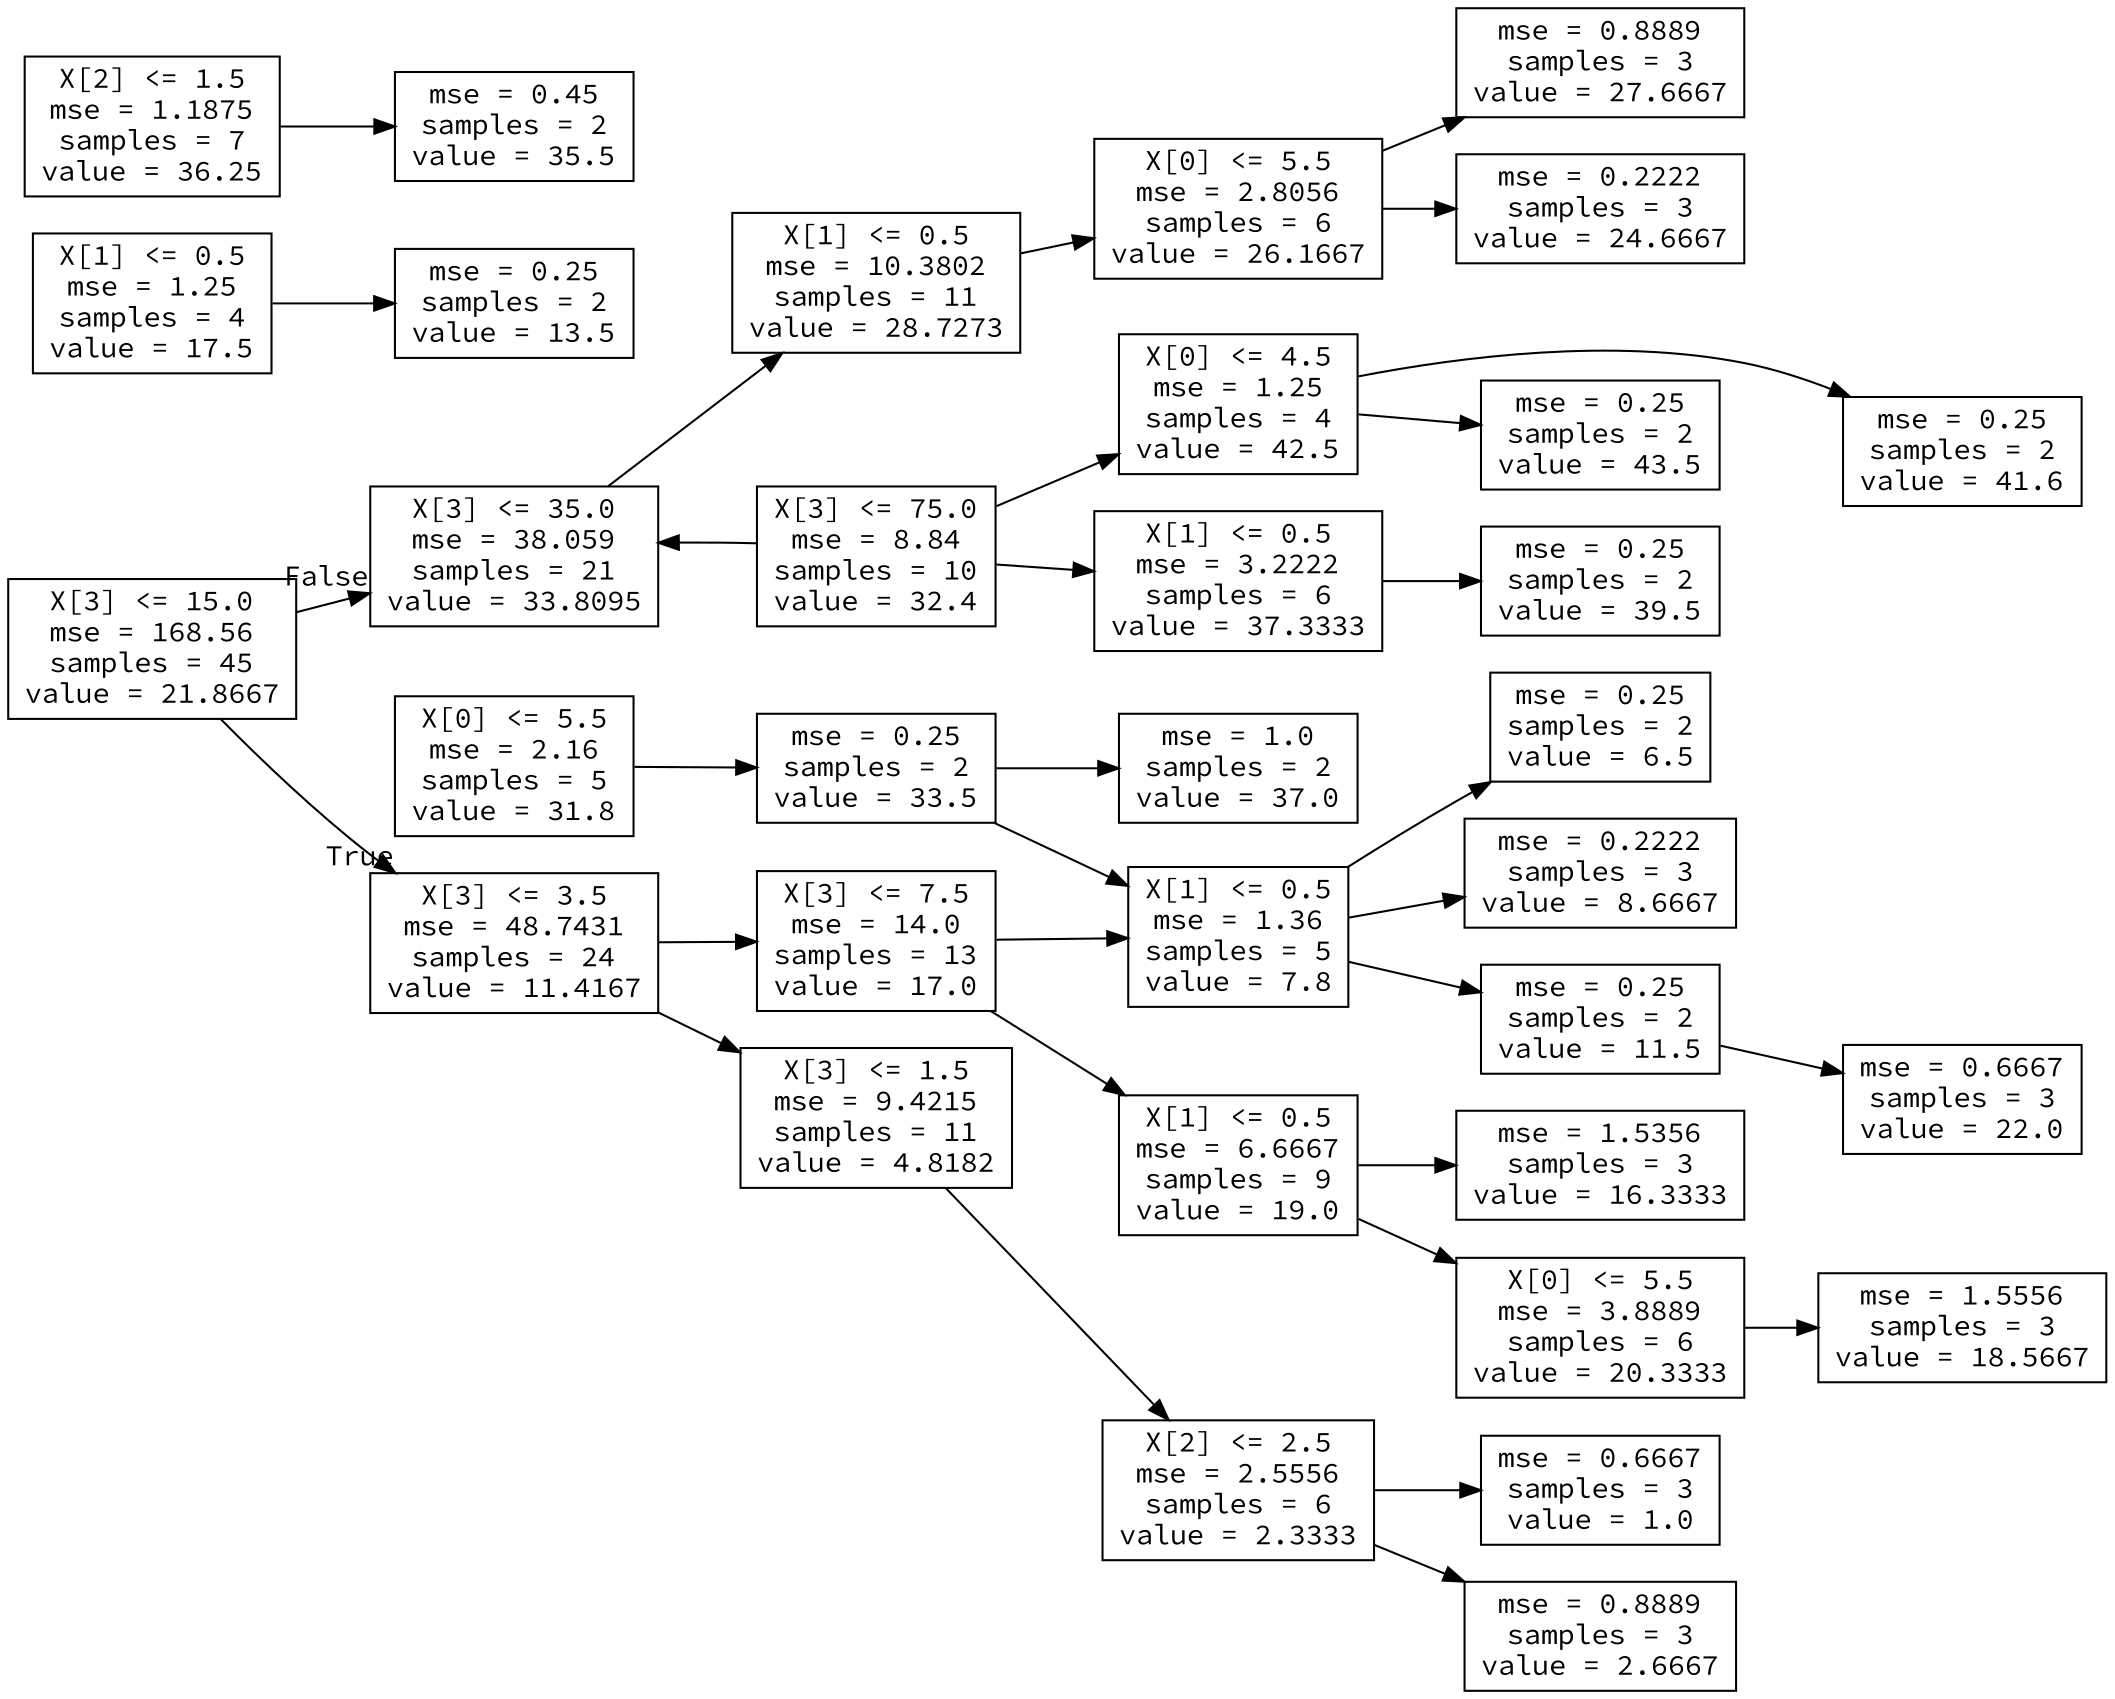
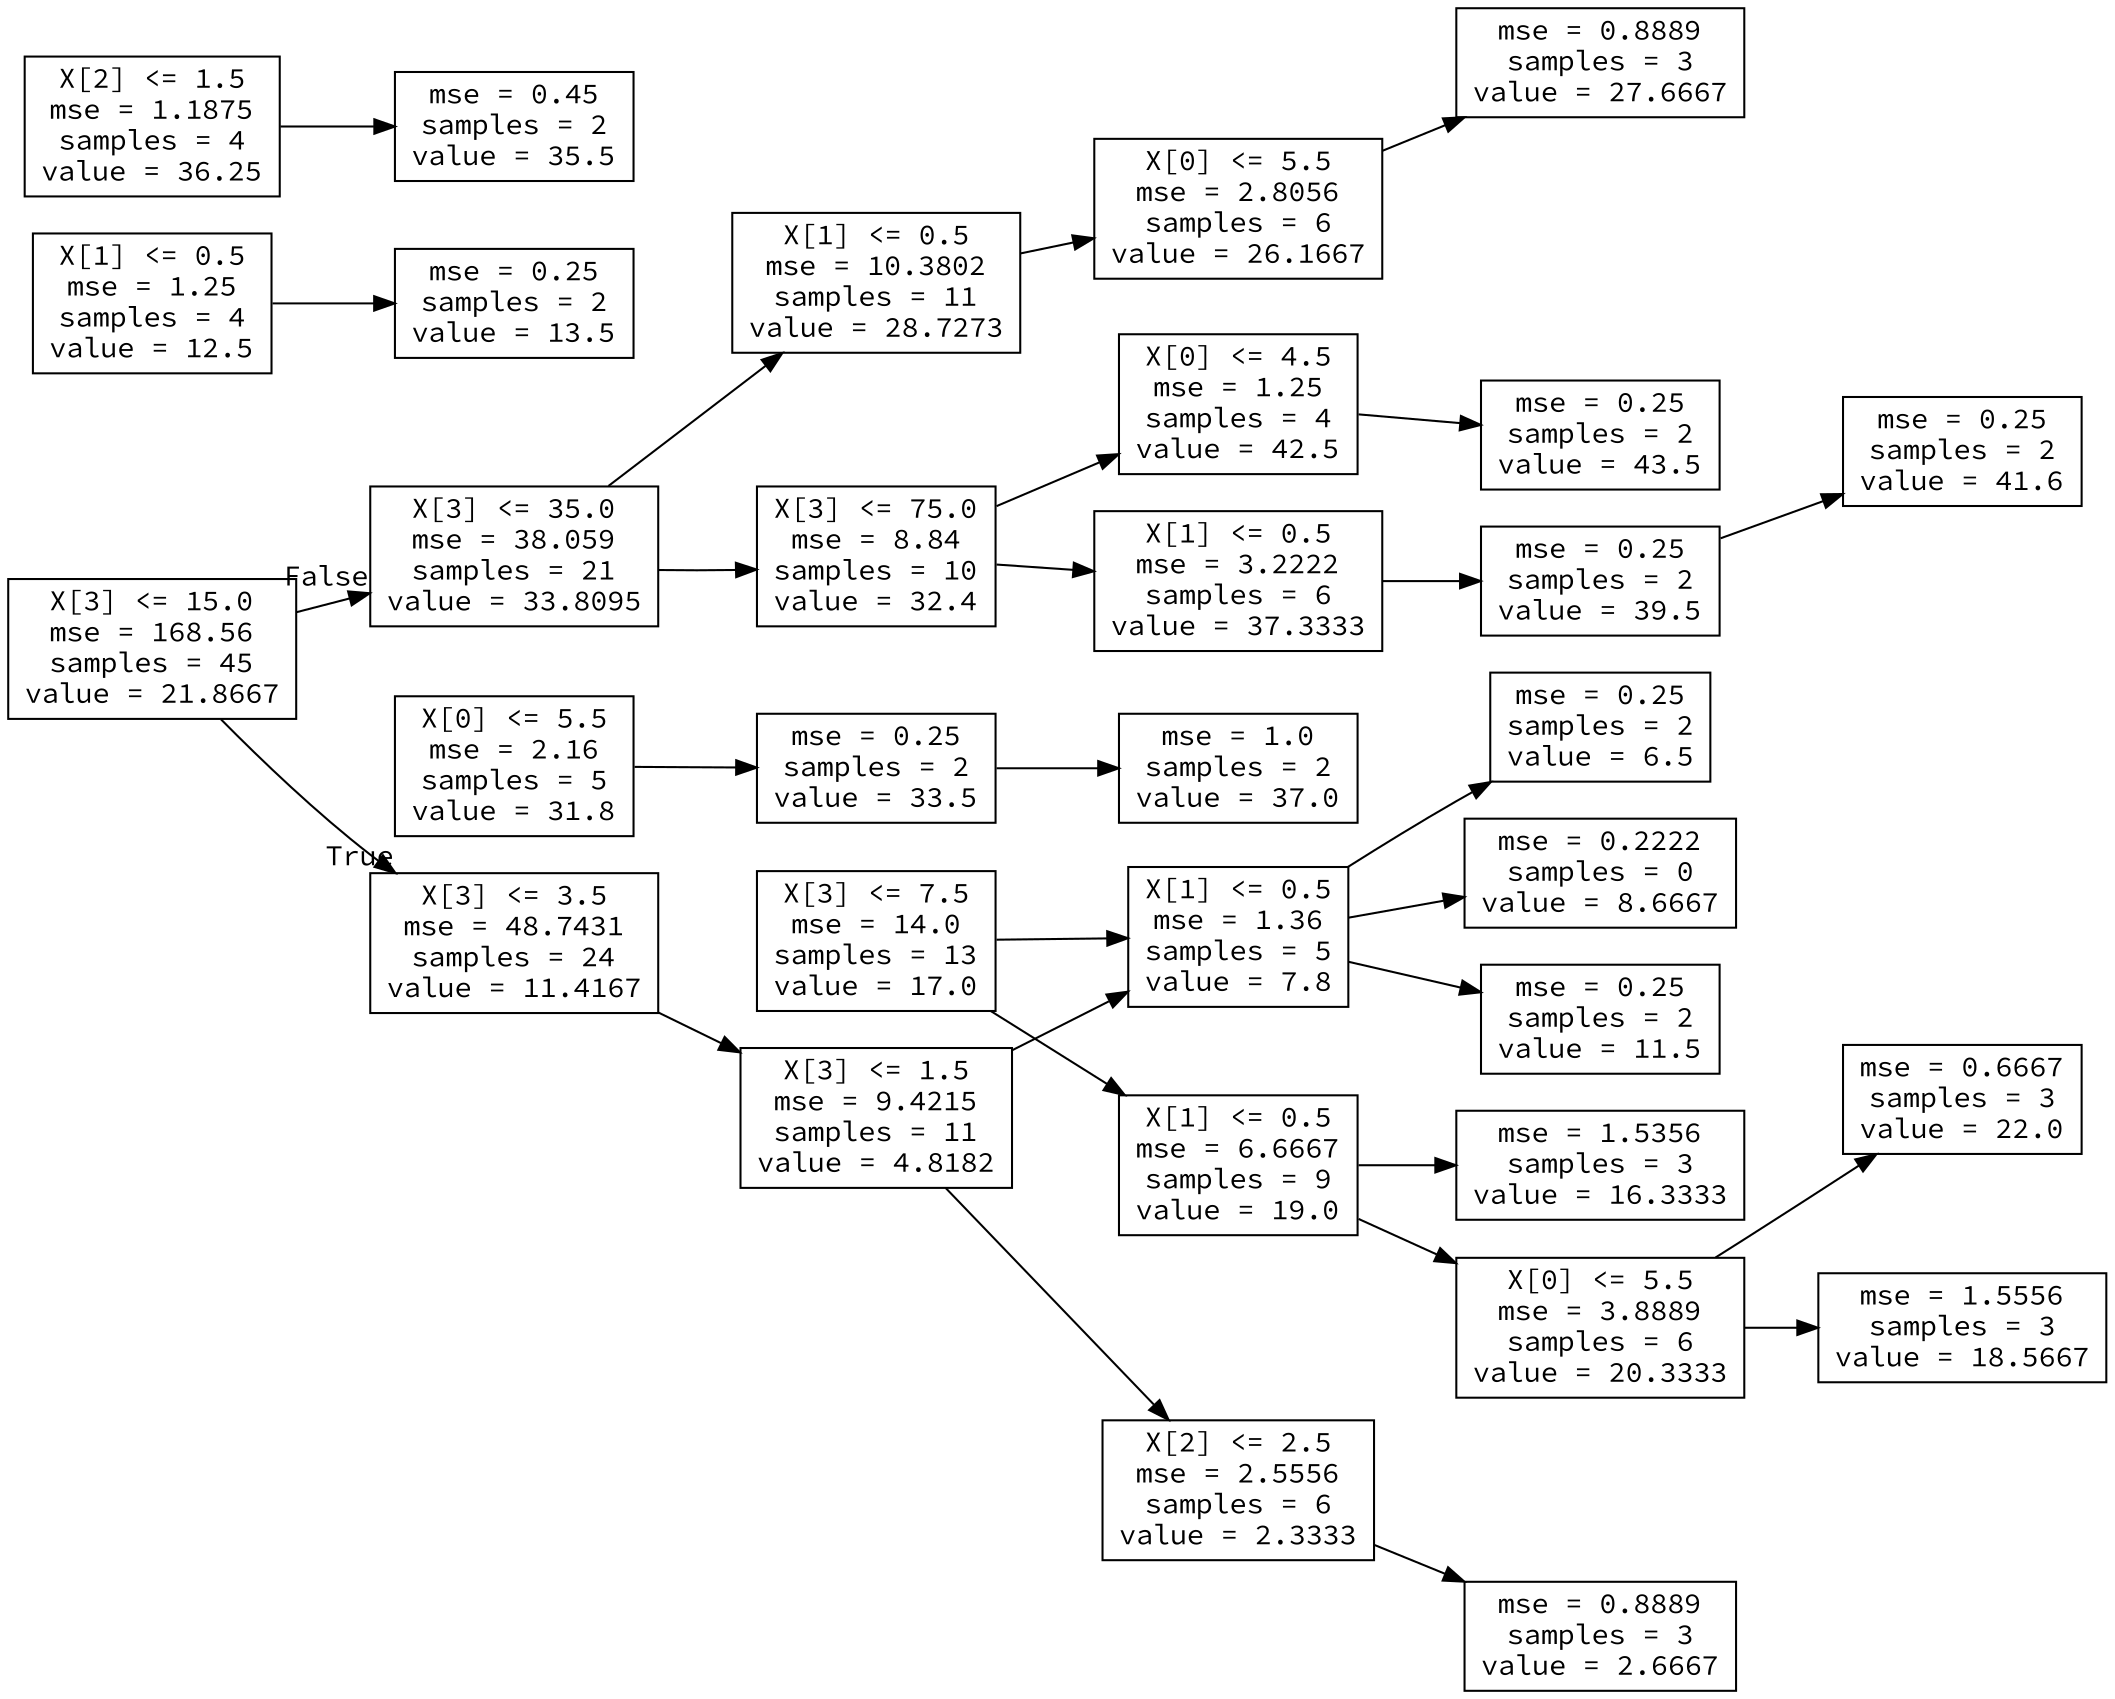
(152, 127) -> (152, 127)
(1600, 209) -> none
(152, 303) -> (152, 303)
(1596, 351) -> (1772, 520)
(718, 543) -> (697, 570)
(1052, 850) -> (1061, 1026)
(1600, 873) -> (1600, 873)
(697, 942) -> none
(1771, 1057) -> (1787, 1212)
(1600, 1490) -> none
